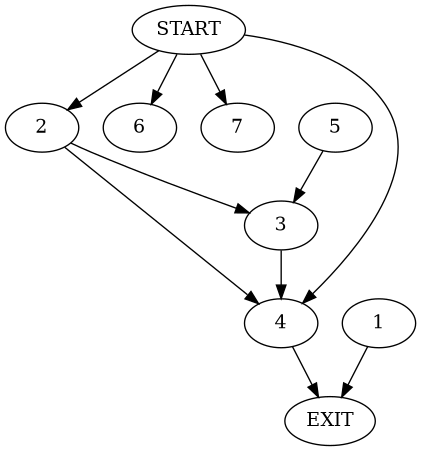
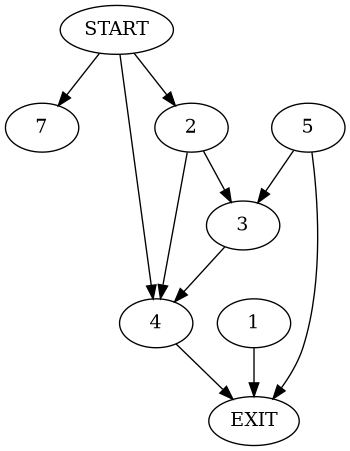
(140, 128) -> none
none -> (316, 273)
